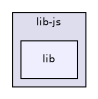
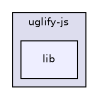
(49, 23) -> (49, 23)
